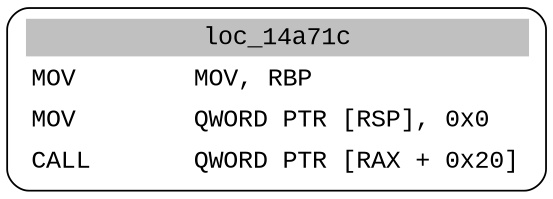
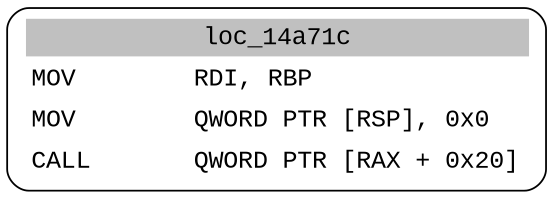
(172, 78) -> (172, 78)
